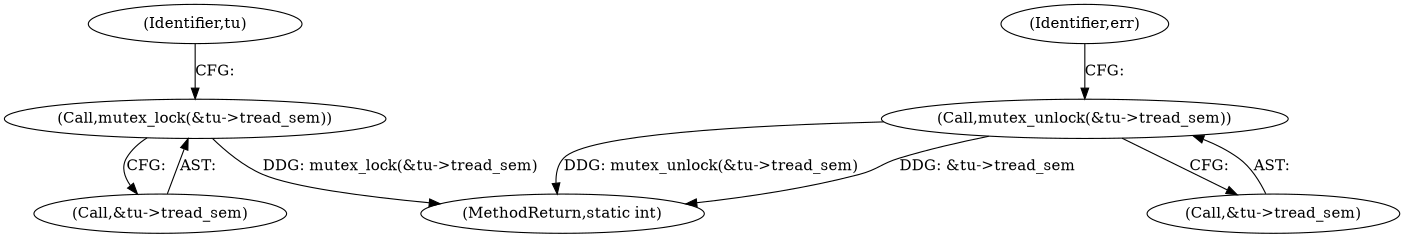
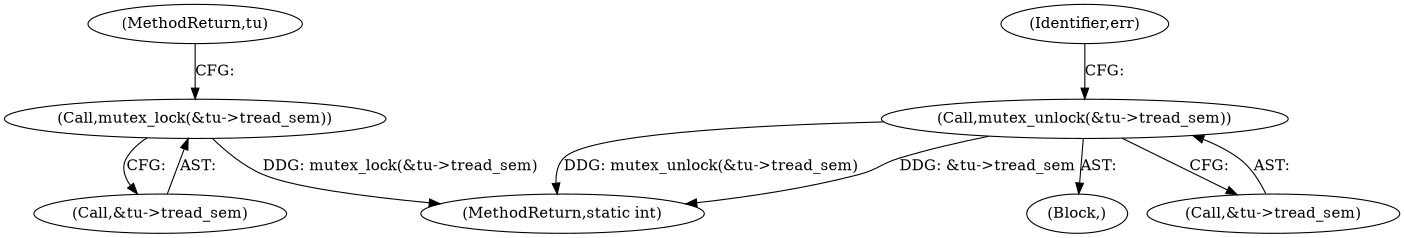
(195, 24) -> (195, 24)
none -> (1077, 214)
